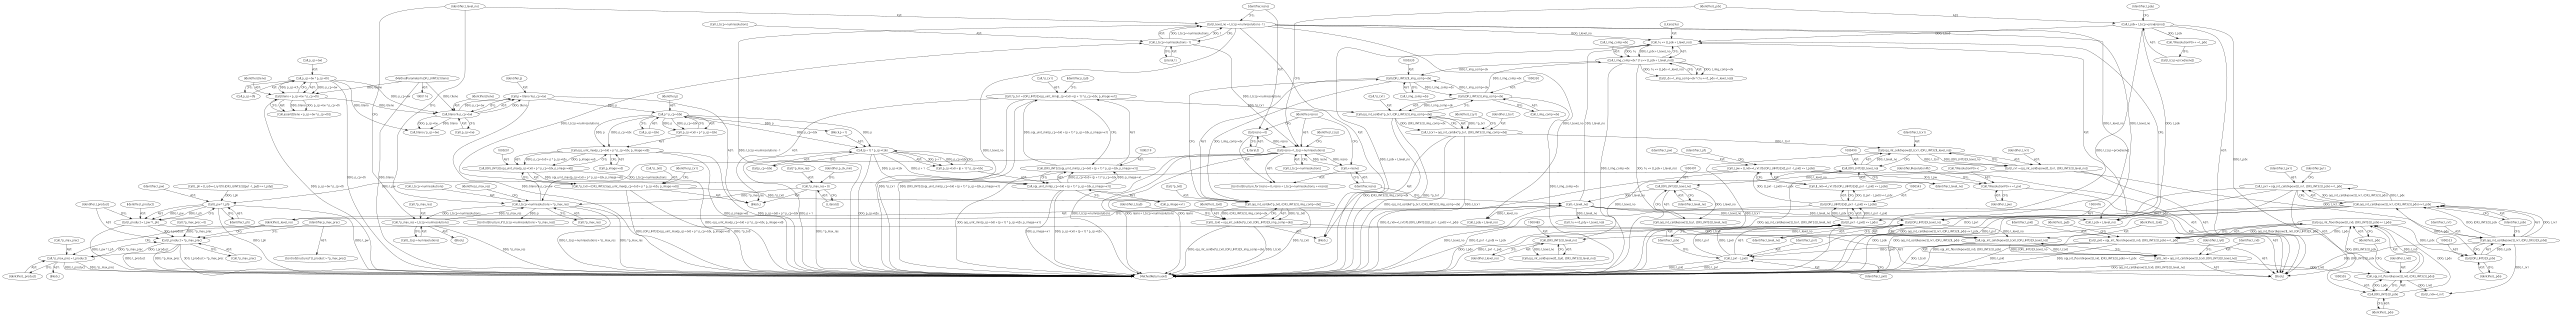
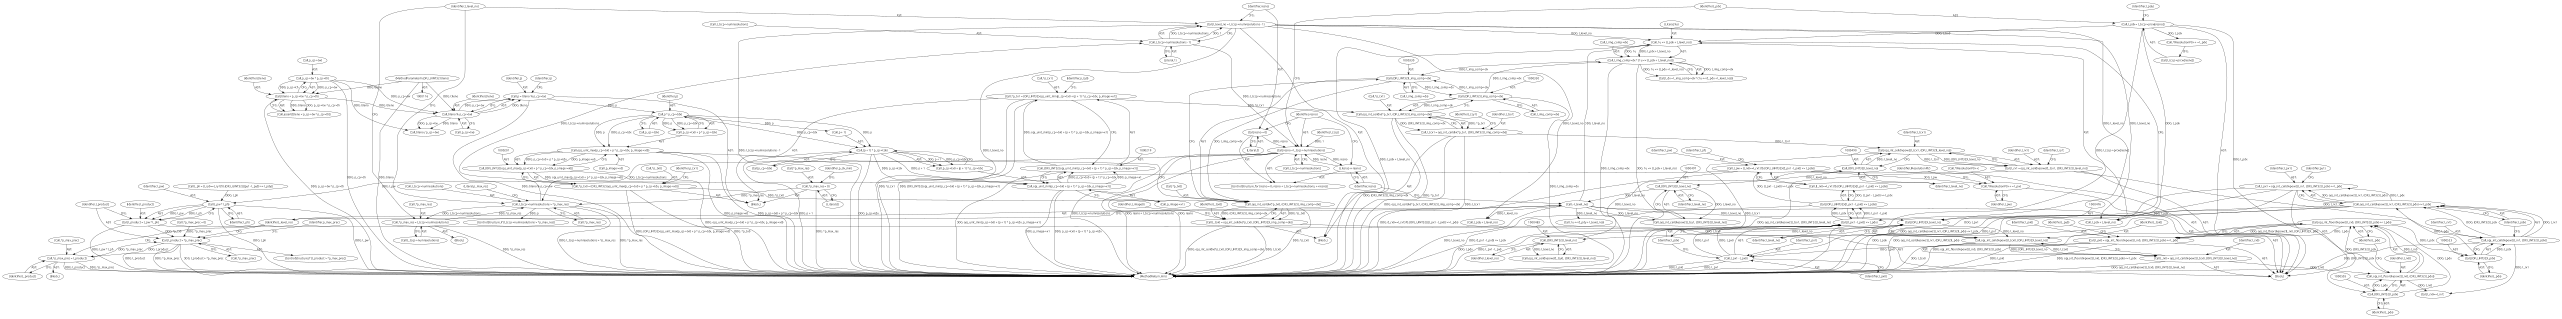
(1669, 55) -> none
none -> (543, 78)
(246, 96) -> none
(839, 132) -> (839, 132)
(1320, 141) -> (1320, 141)
none -> (2054, 150)
(611, 158) -> (1010, 162)
(1350, 168) -> (1350, 168)
(476, 186) -> (476, 186)
(1915, 186) -> none
(1131, 204) -> (1131, 204)
(2161, 213) -> (2161, 213)
(1813, 215) -> (1613, 214)
(174, 231) -> (174, 231)
(320, 239) -> (246, 249)
(2214, 240) -> none
(2514, 240) -> (2514, 240)
(1153, 276) -> (1153, 276)
